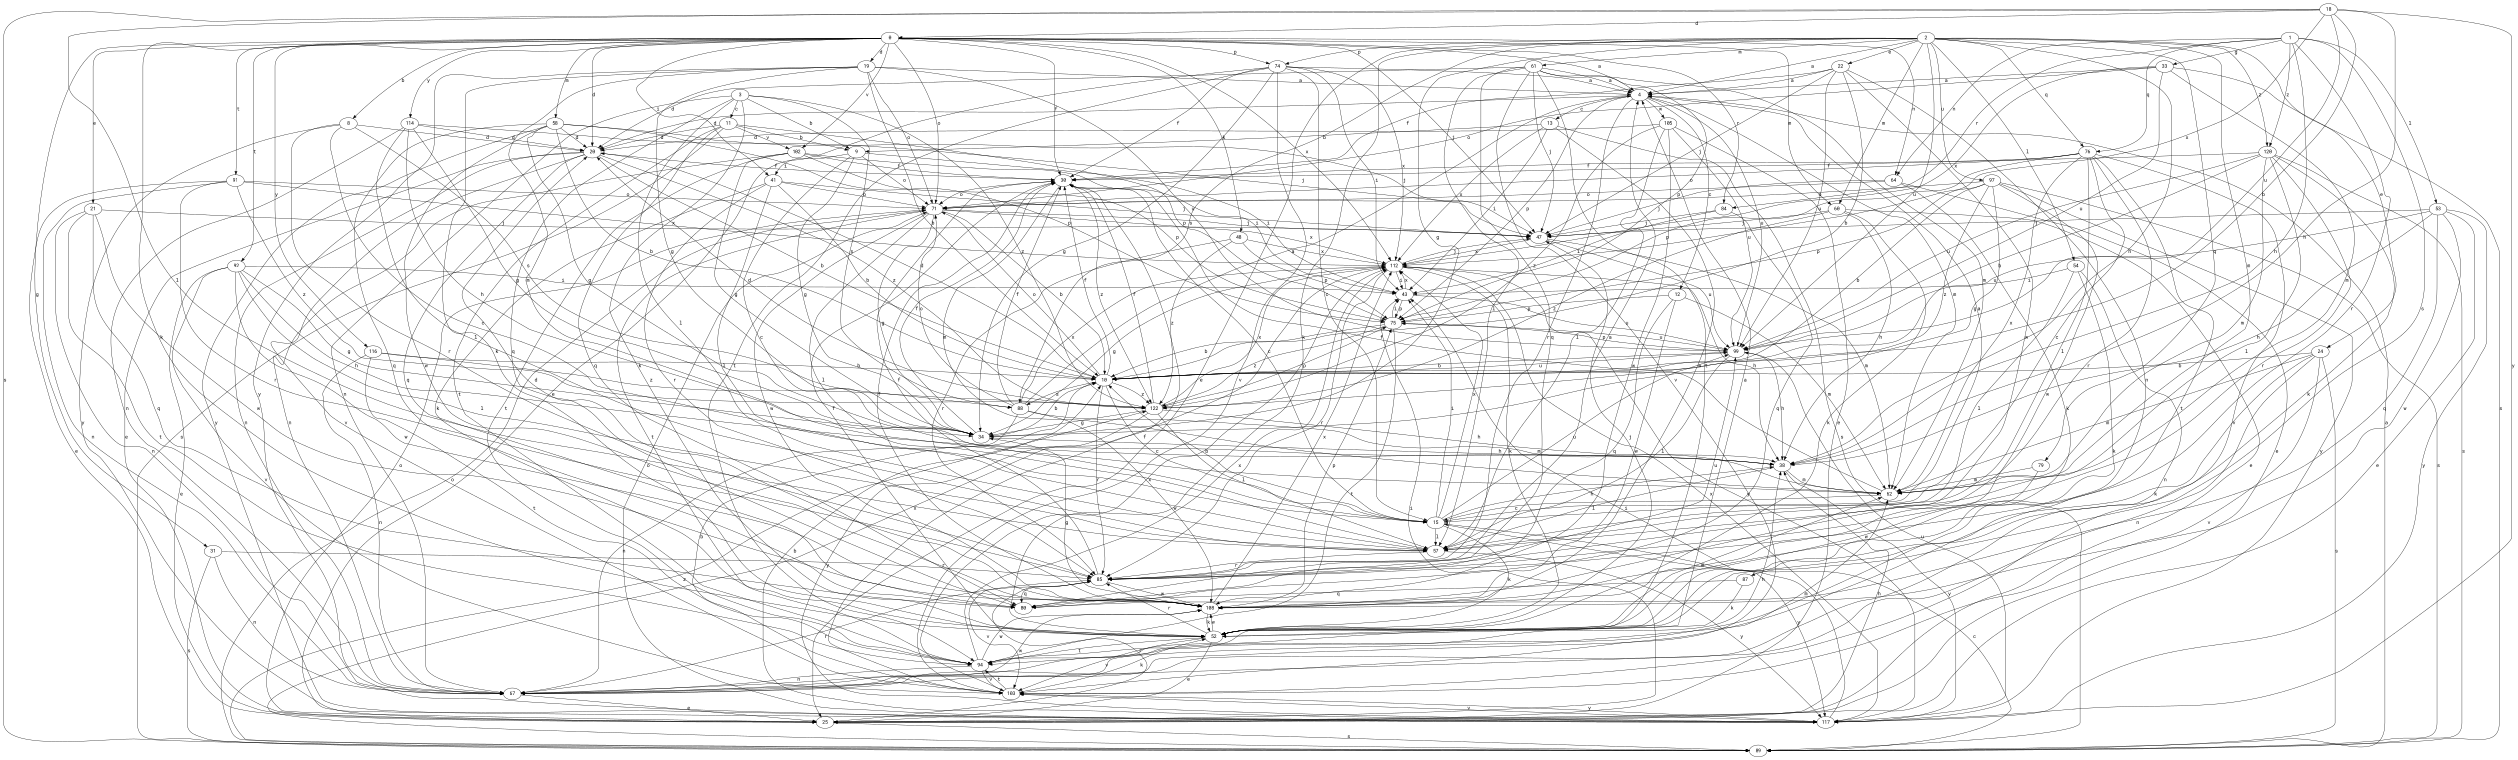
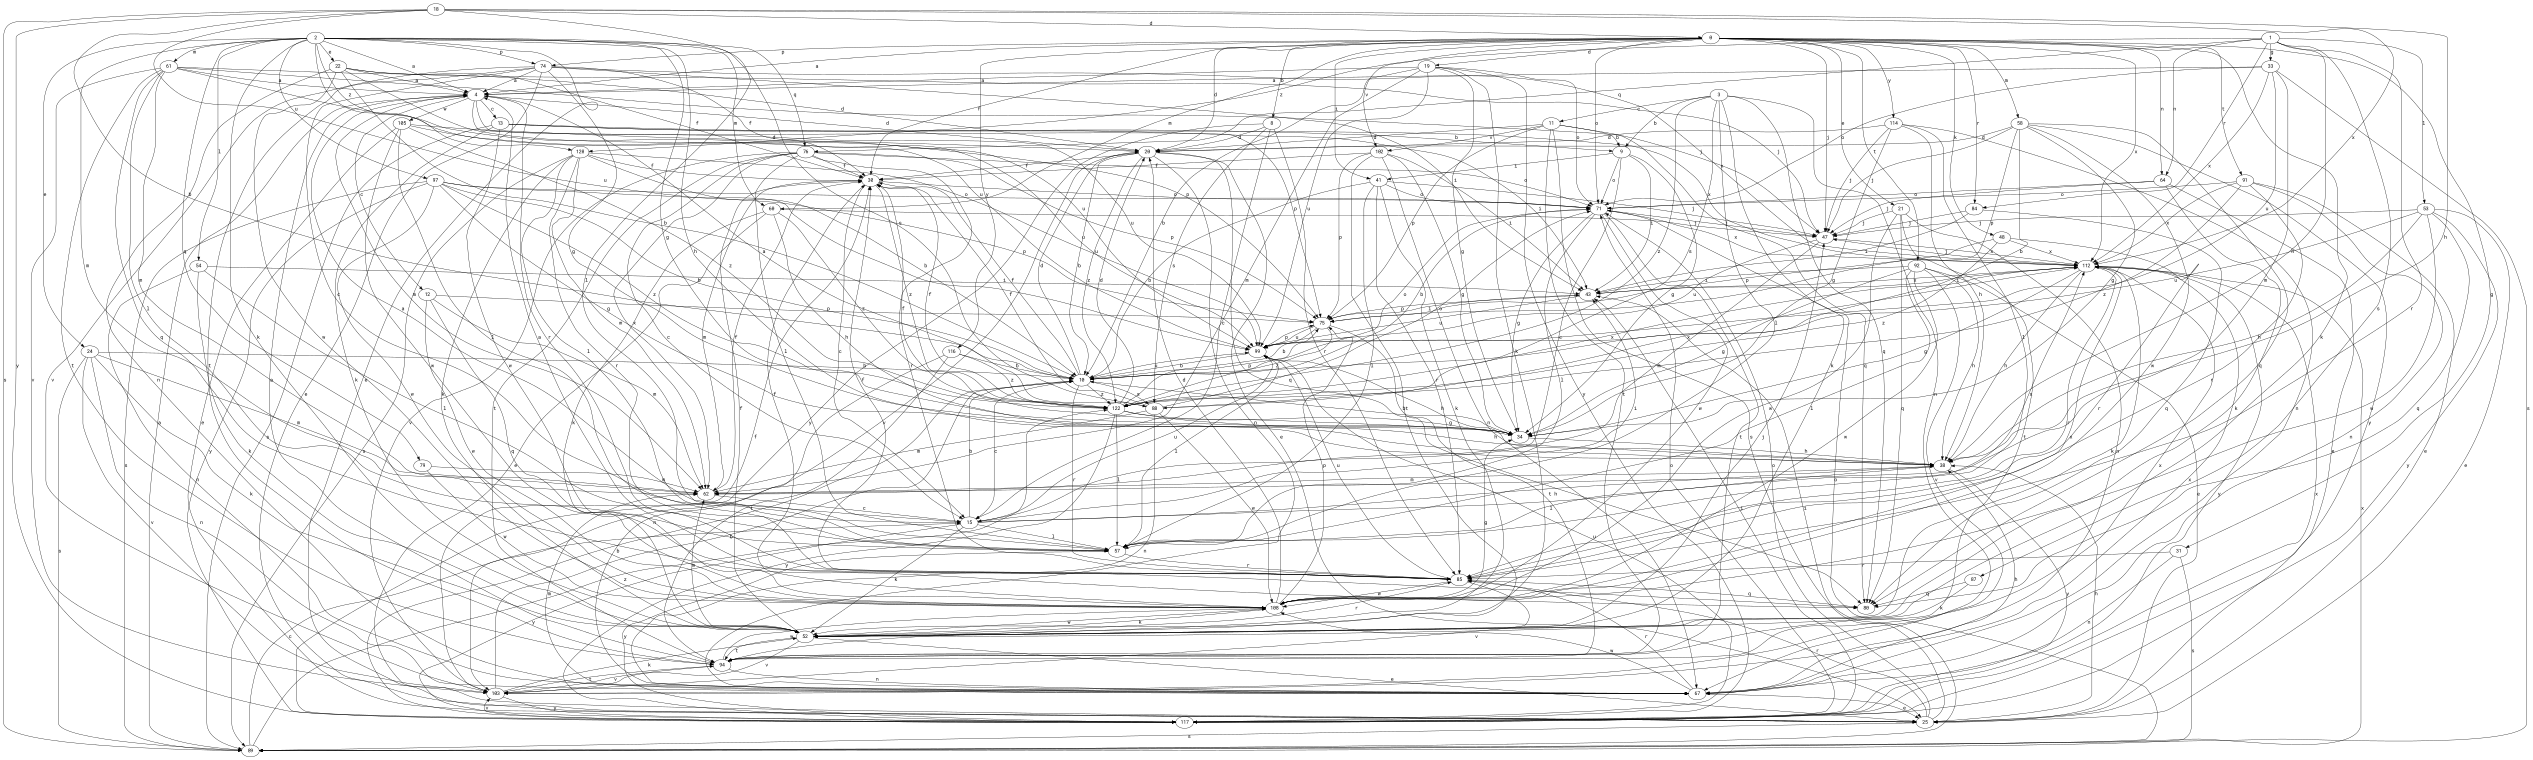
none -> (400, 478)
